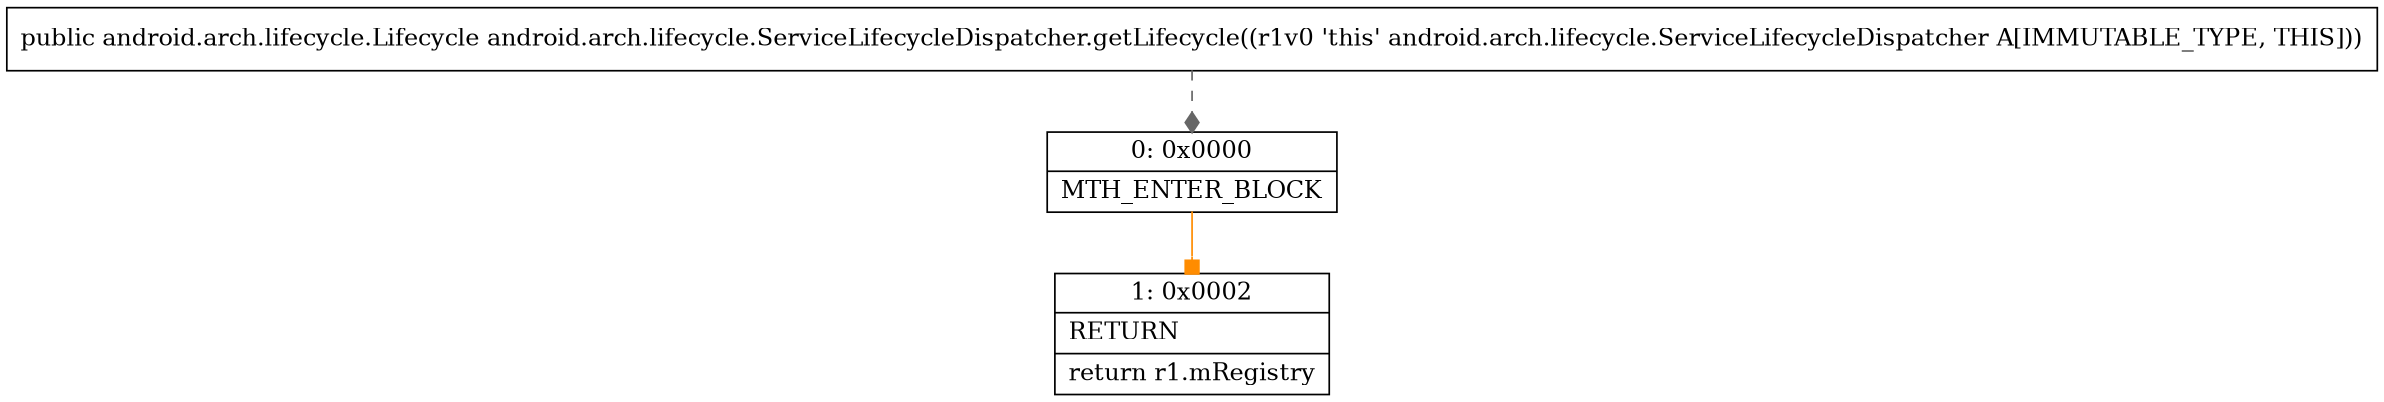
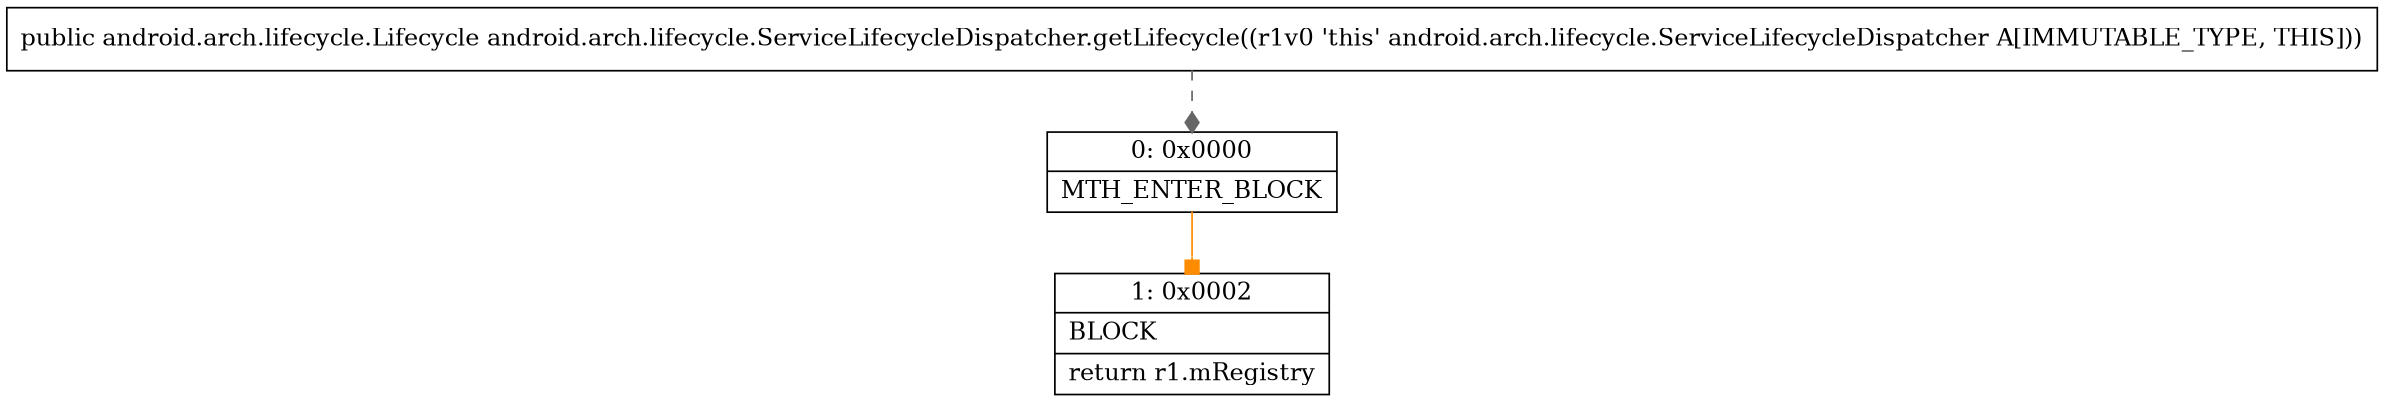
(1124, 332) -> (1113, 332)
